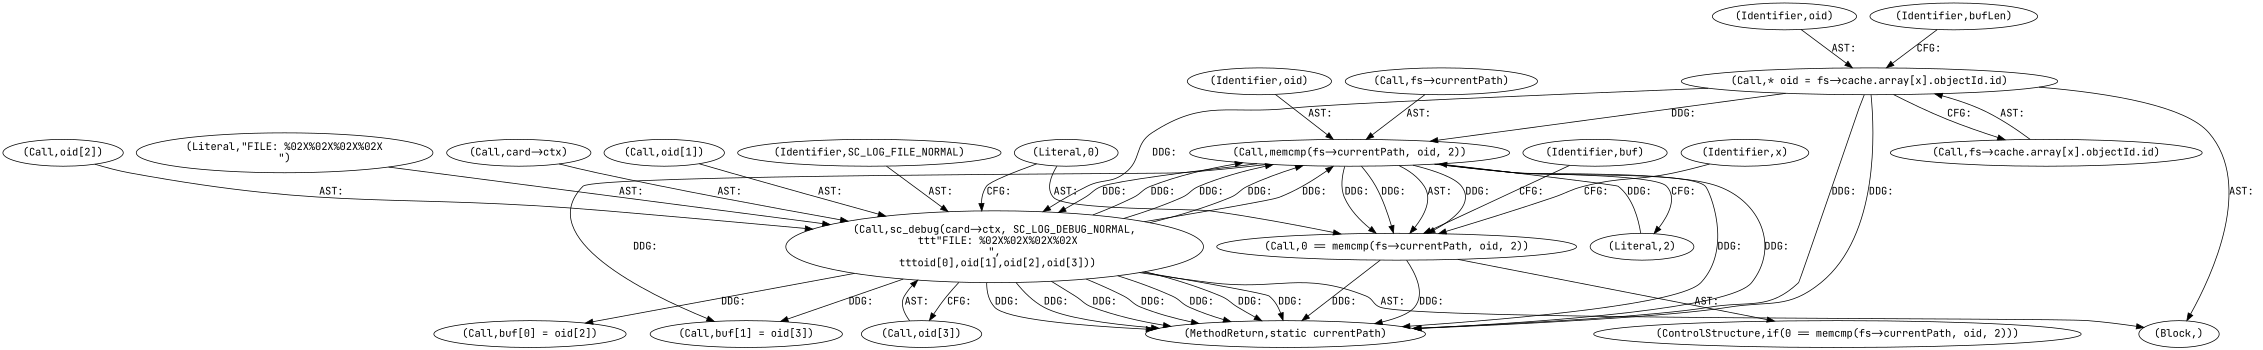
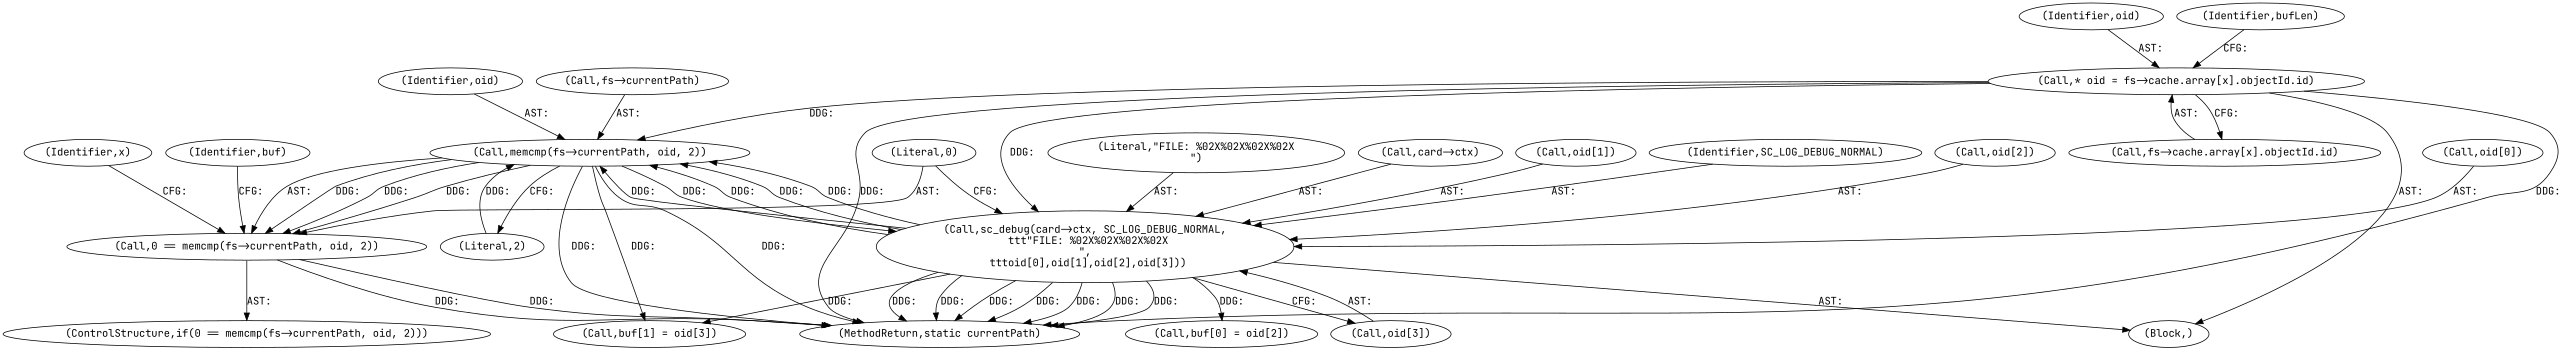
(869, 153) -> (1785, 153)
none -> (2483, 153)
